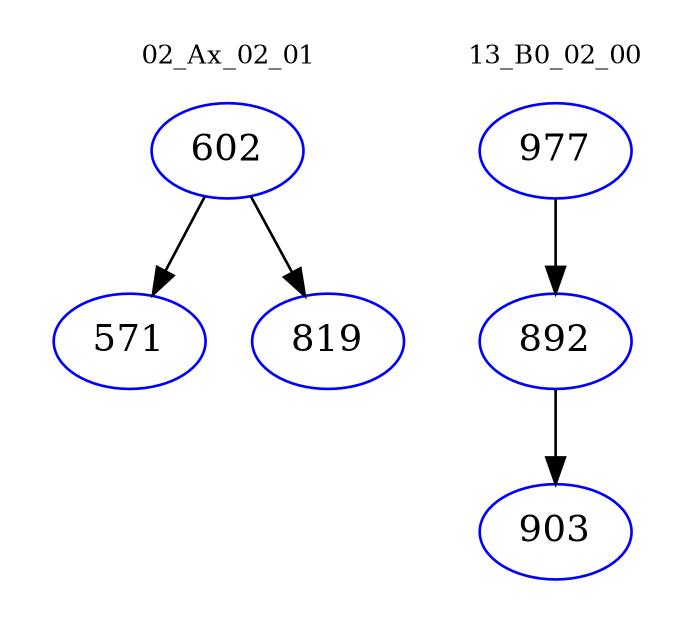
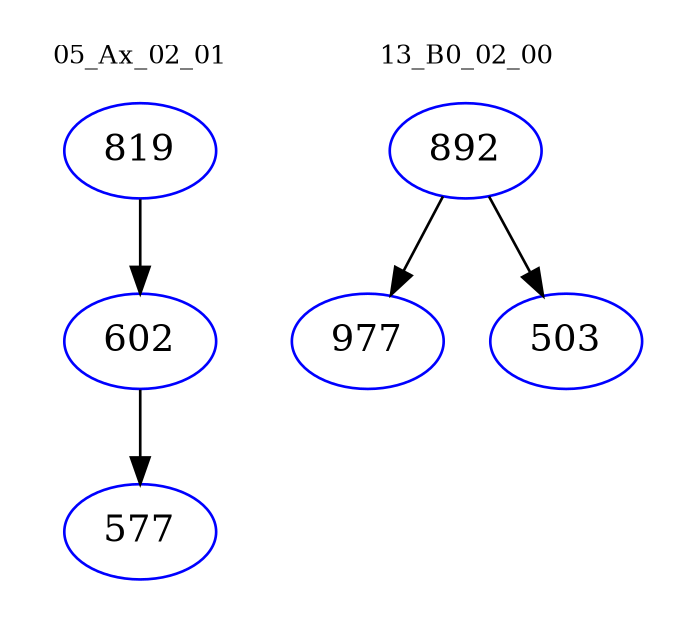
(229, 57) -> (140, 57)
(556, 233) -> (423, 234)
(271, 234) -> (140, 233)
(130, 341) -> (140, 532)
(556, 532) -> (566, 341)
